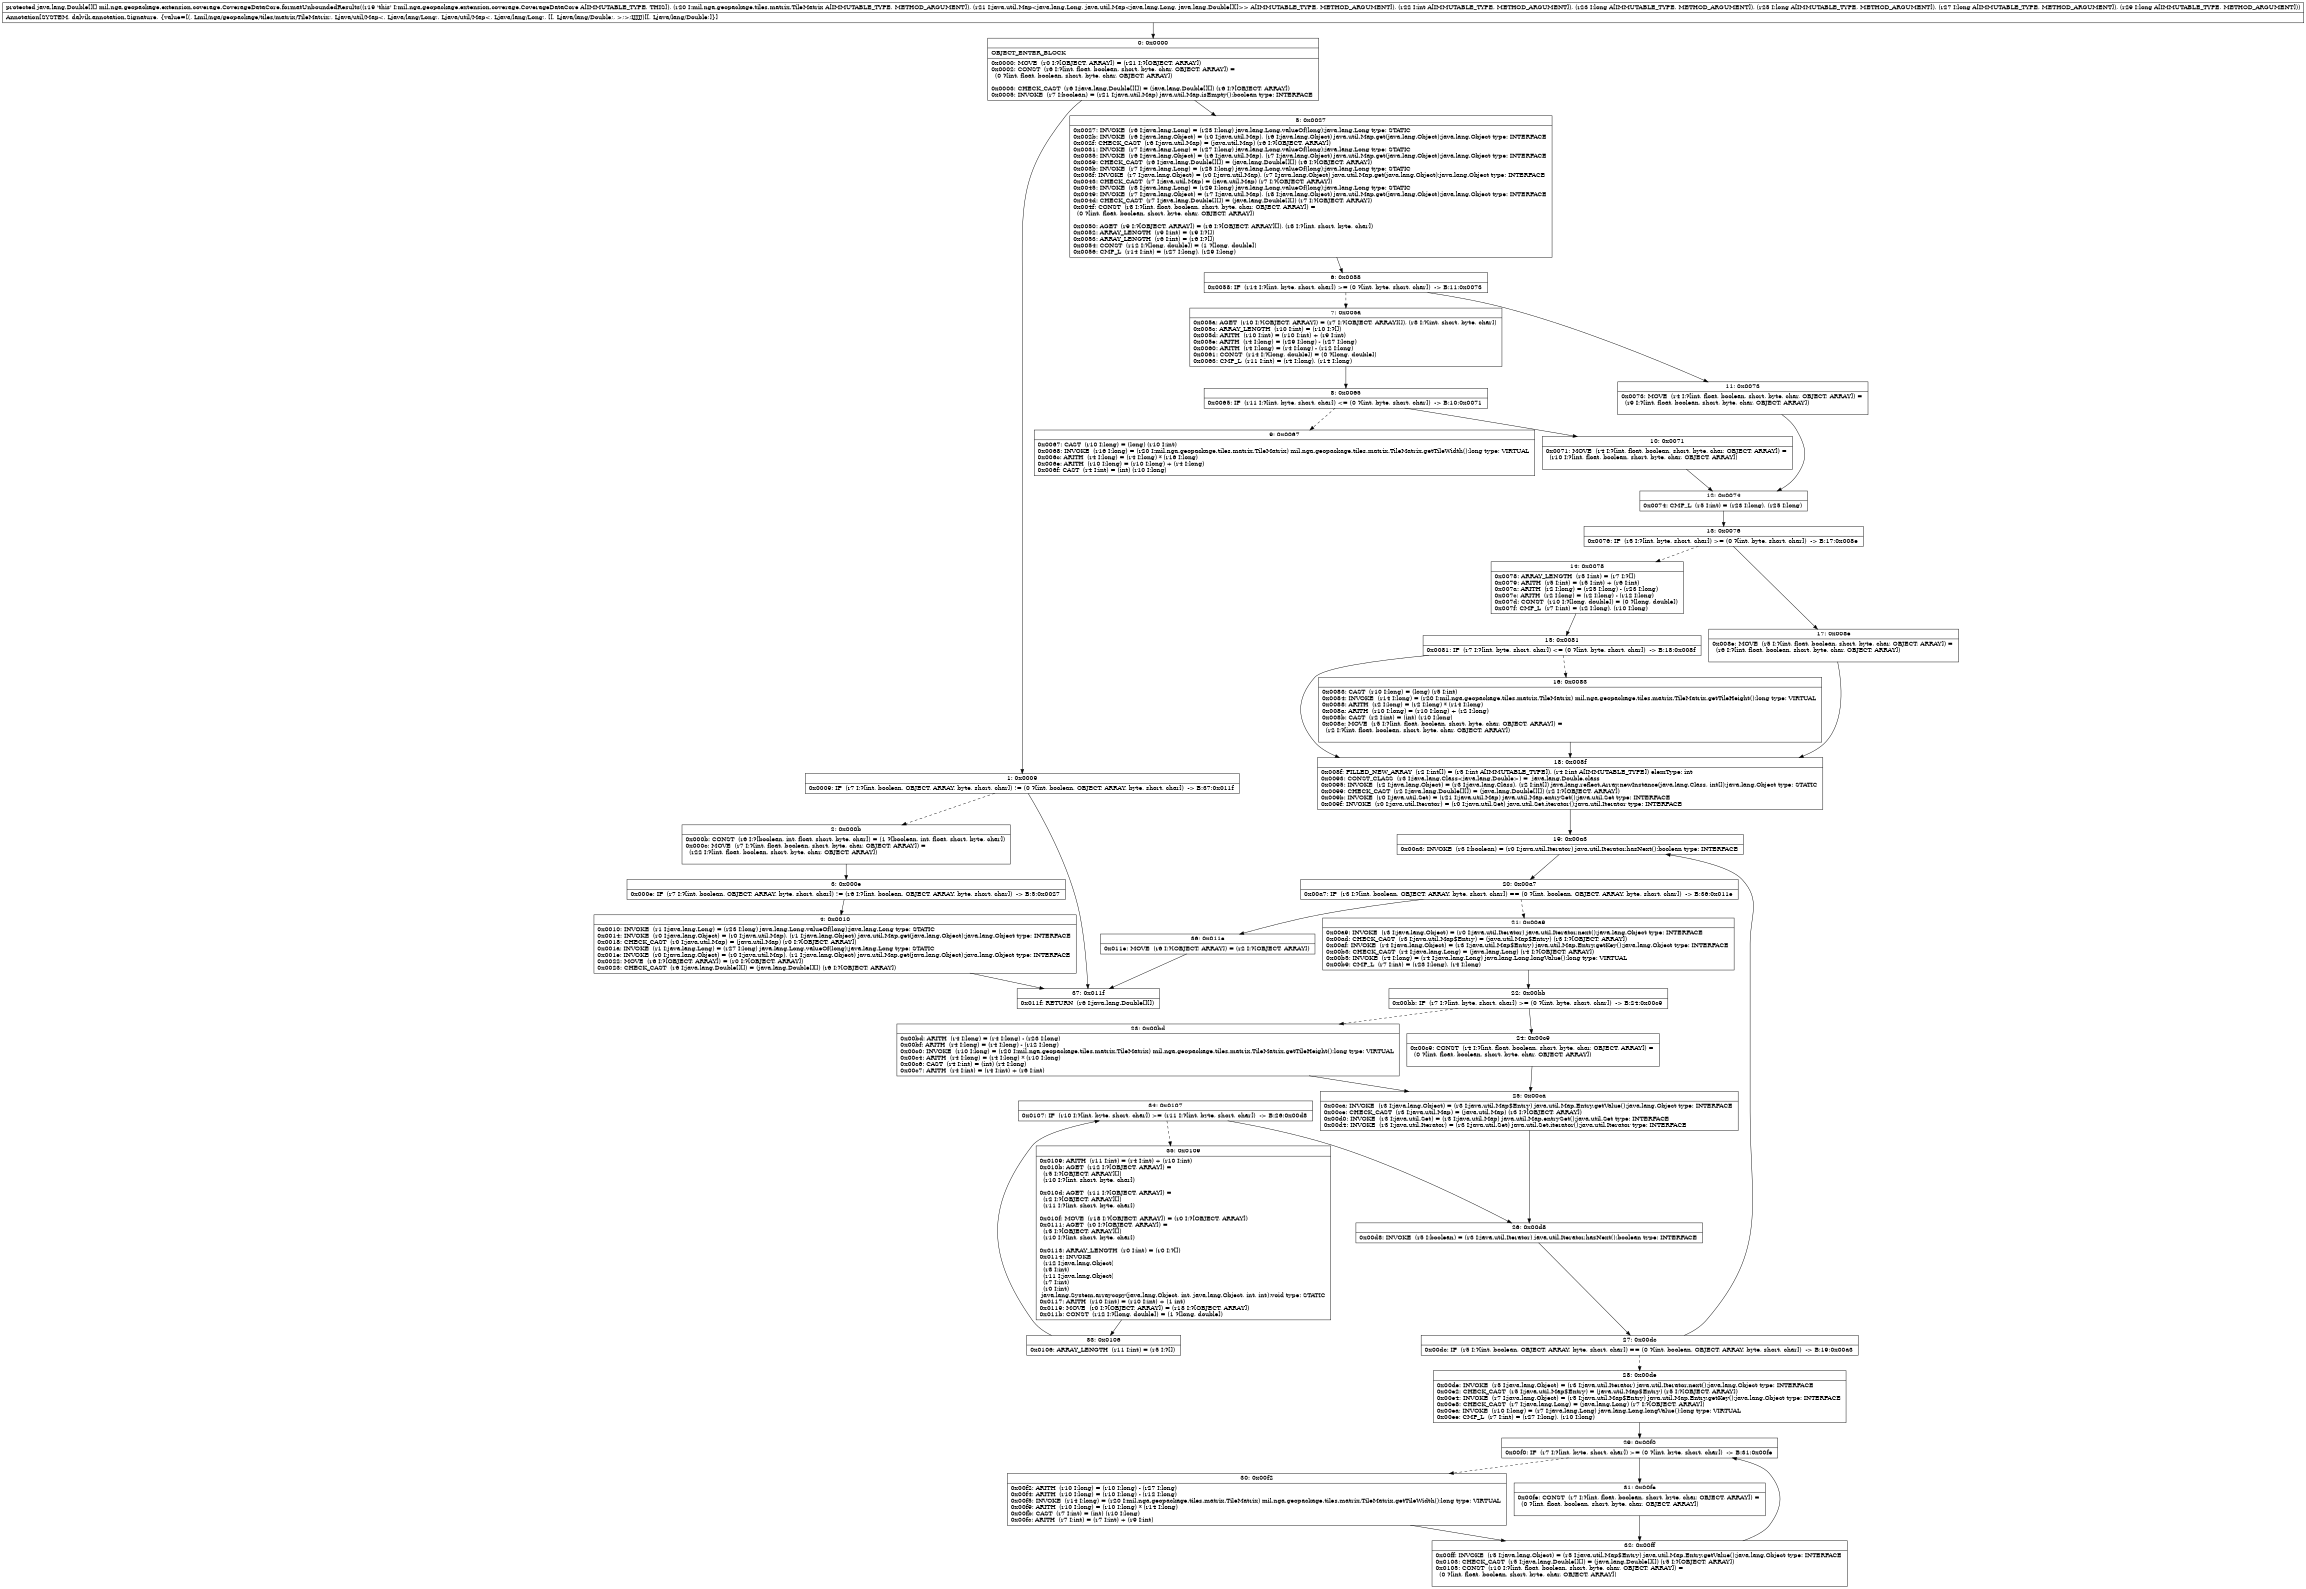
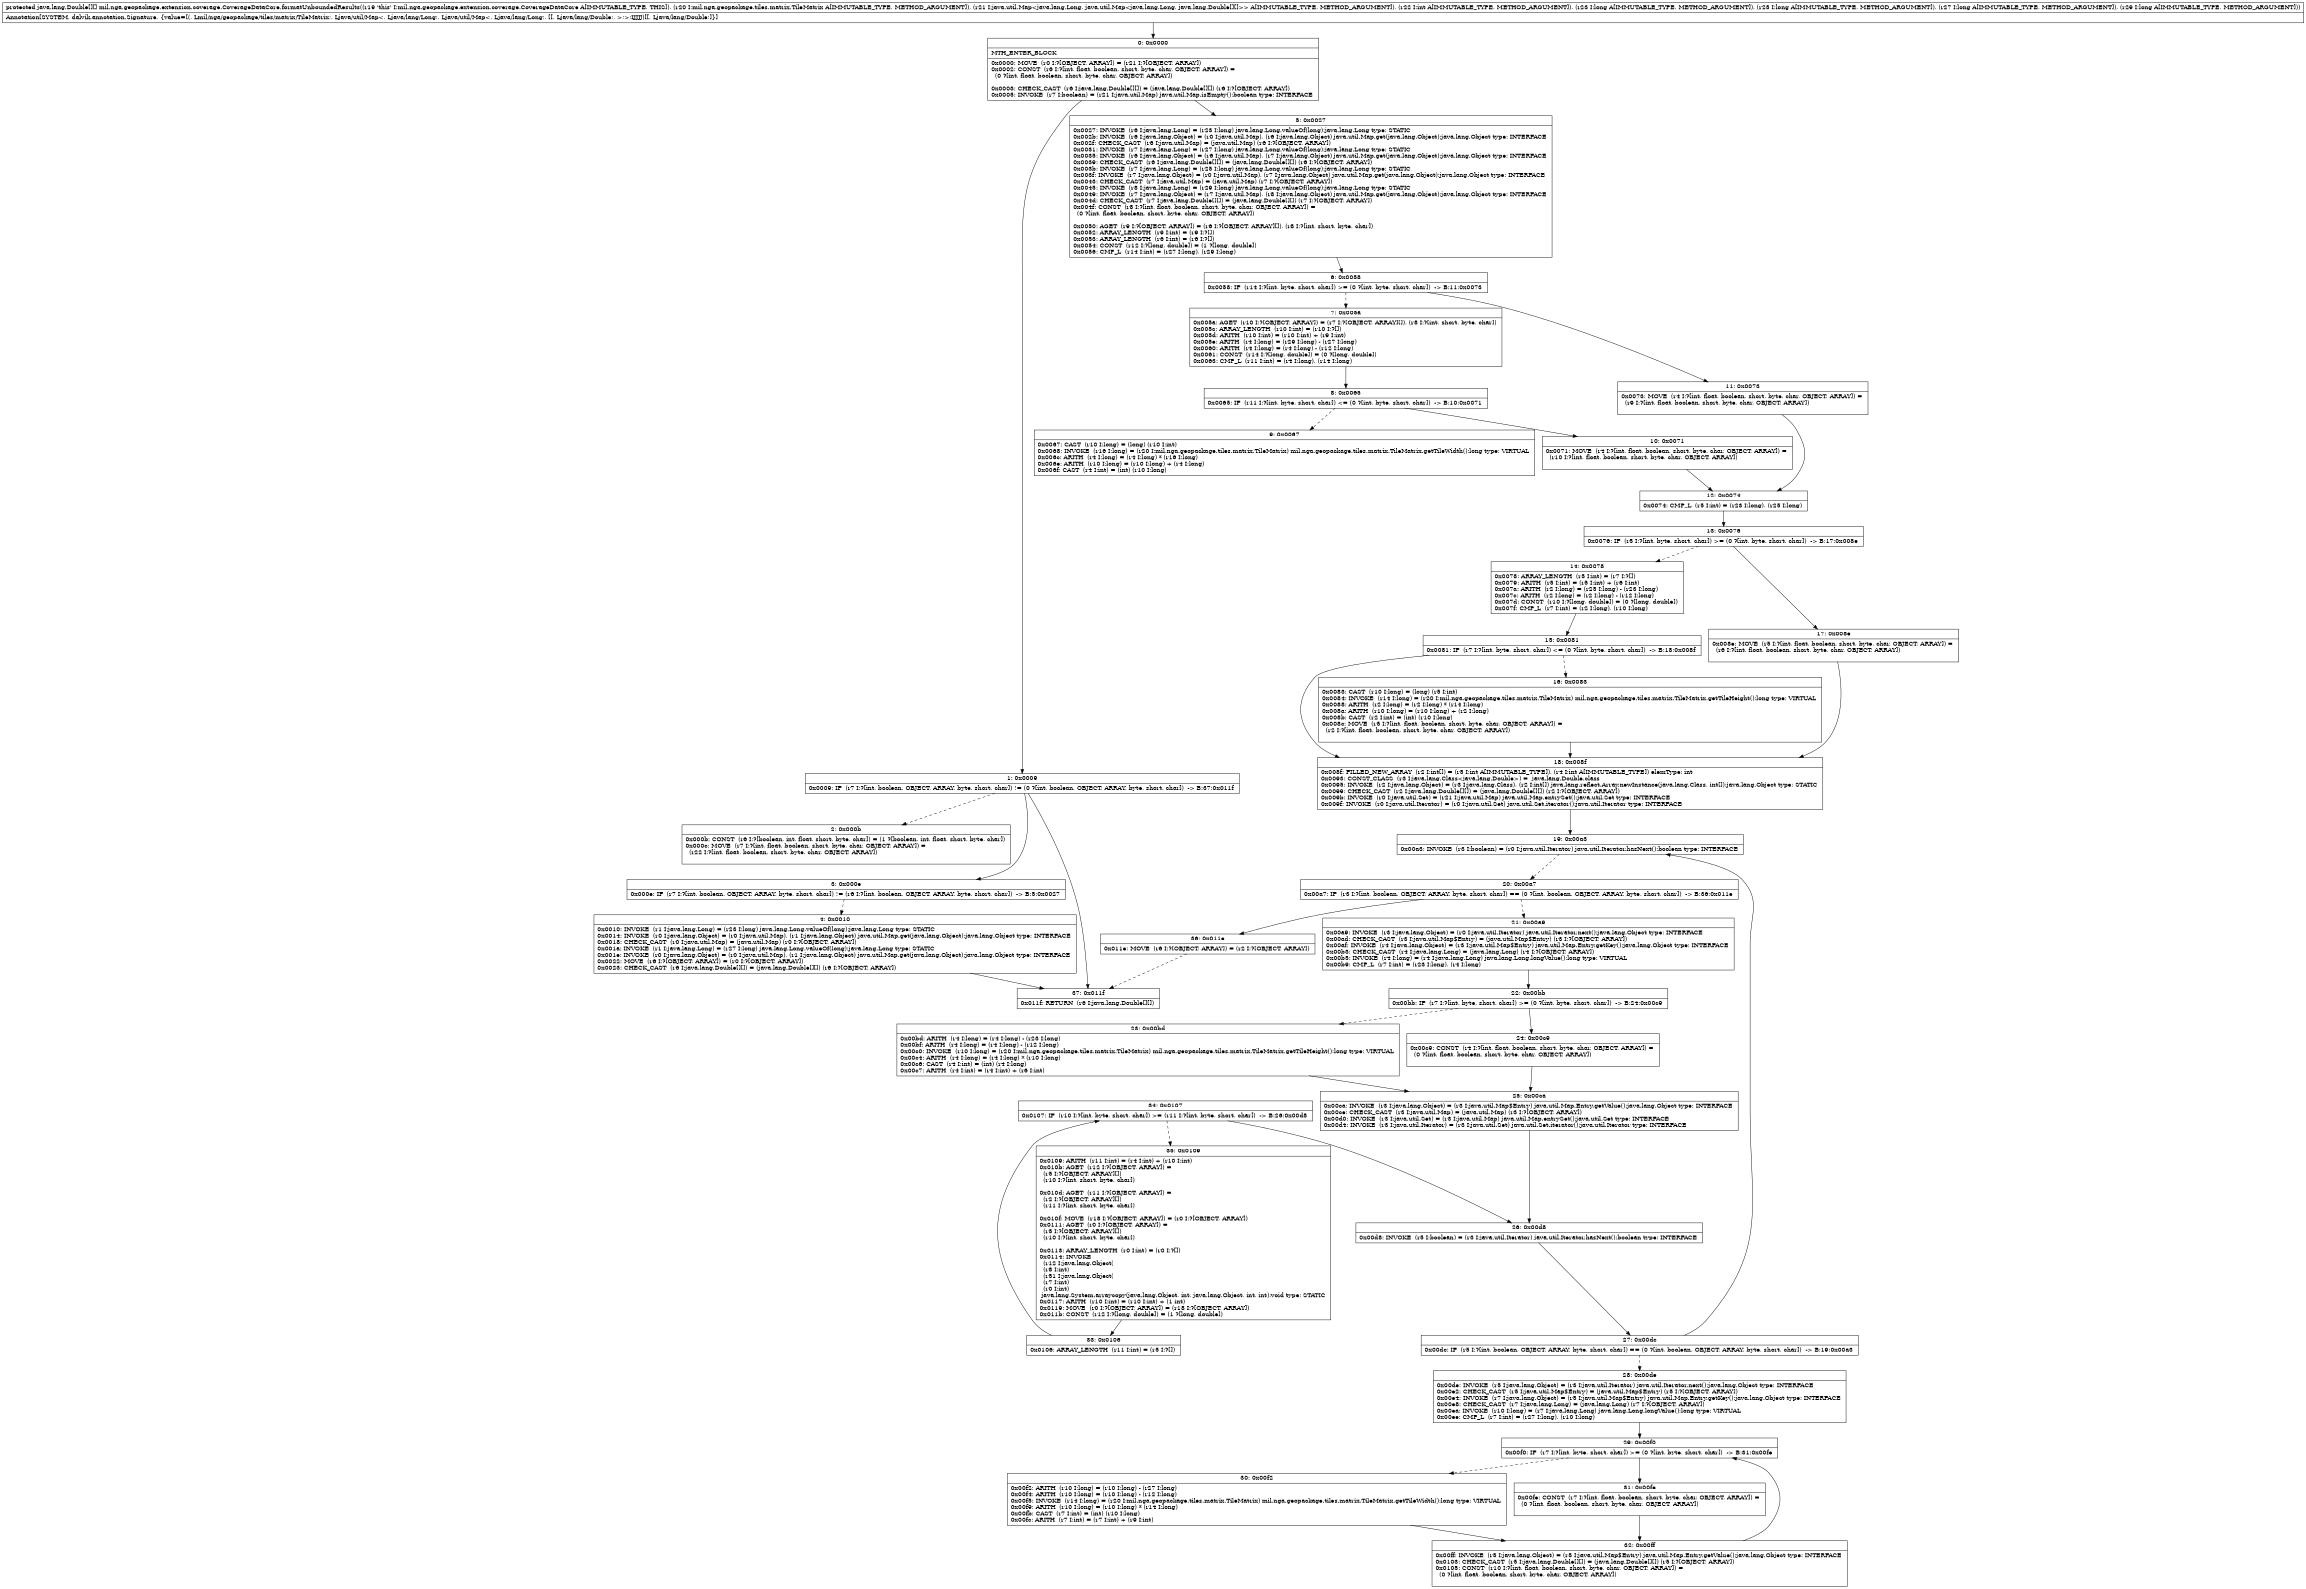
(1028, 53) -> (1024, 53)
(1546, 866) -> (1546, 866)
(846, 870) -> (1024, 848)
(843, 905) -> (843, 905)
(1150, 970) -> (1150, 970)
(1077, 1276) -> (1077, 1276)
